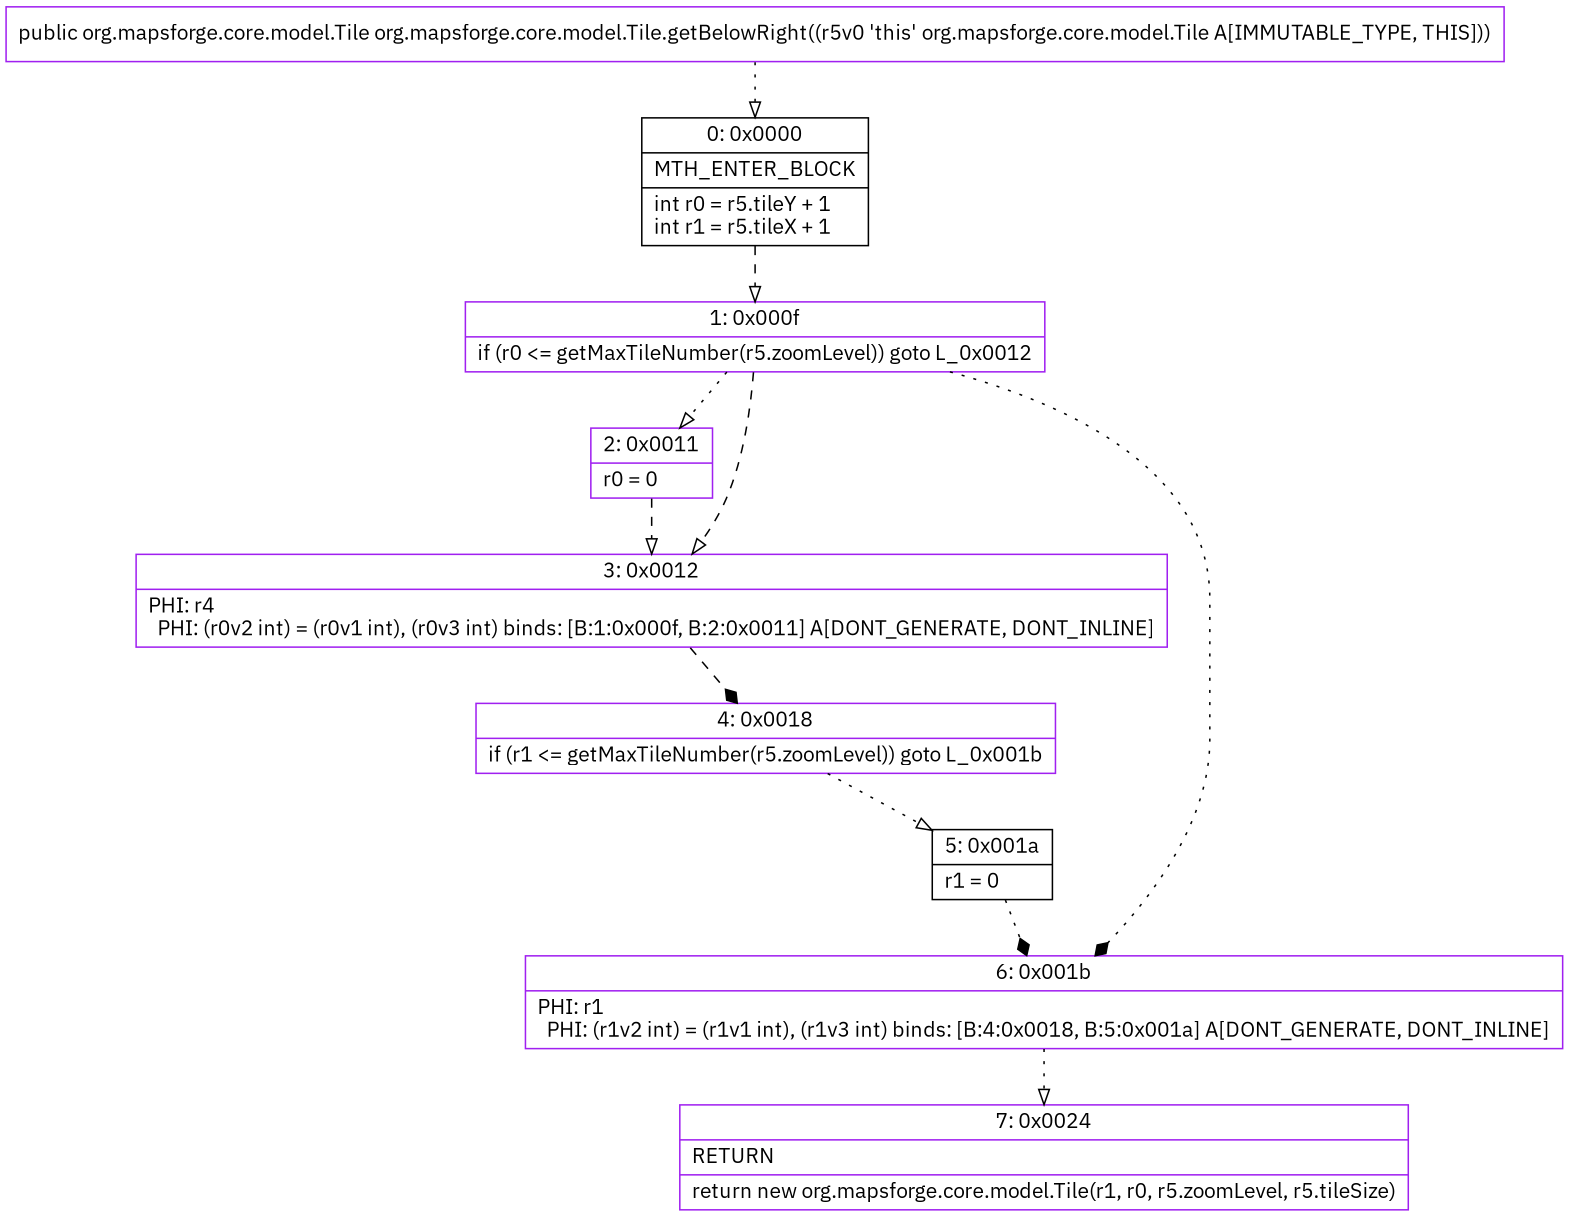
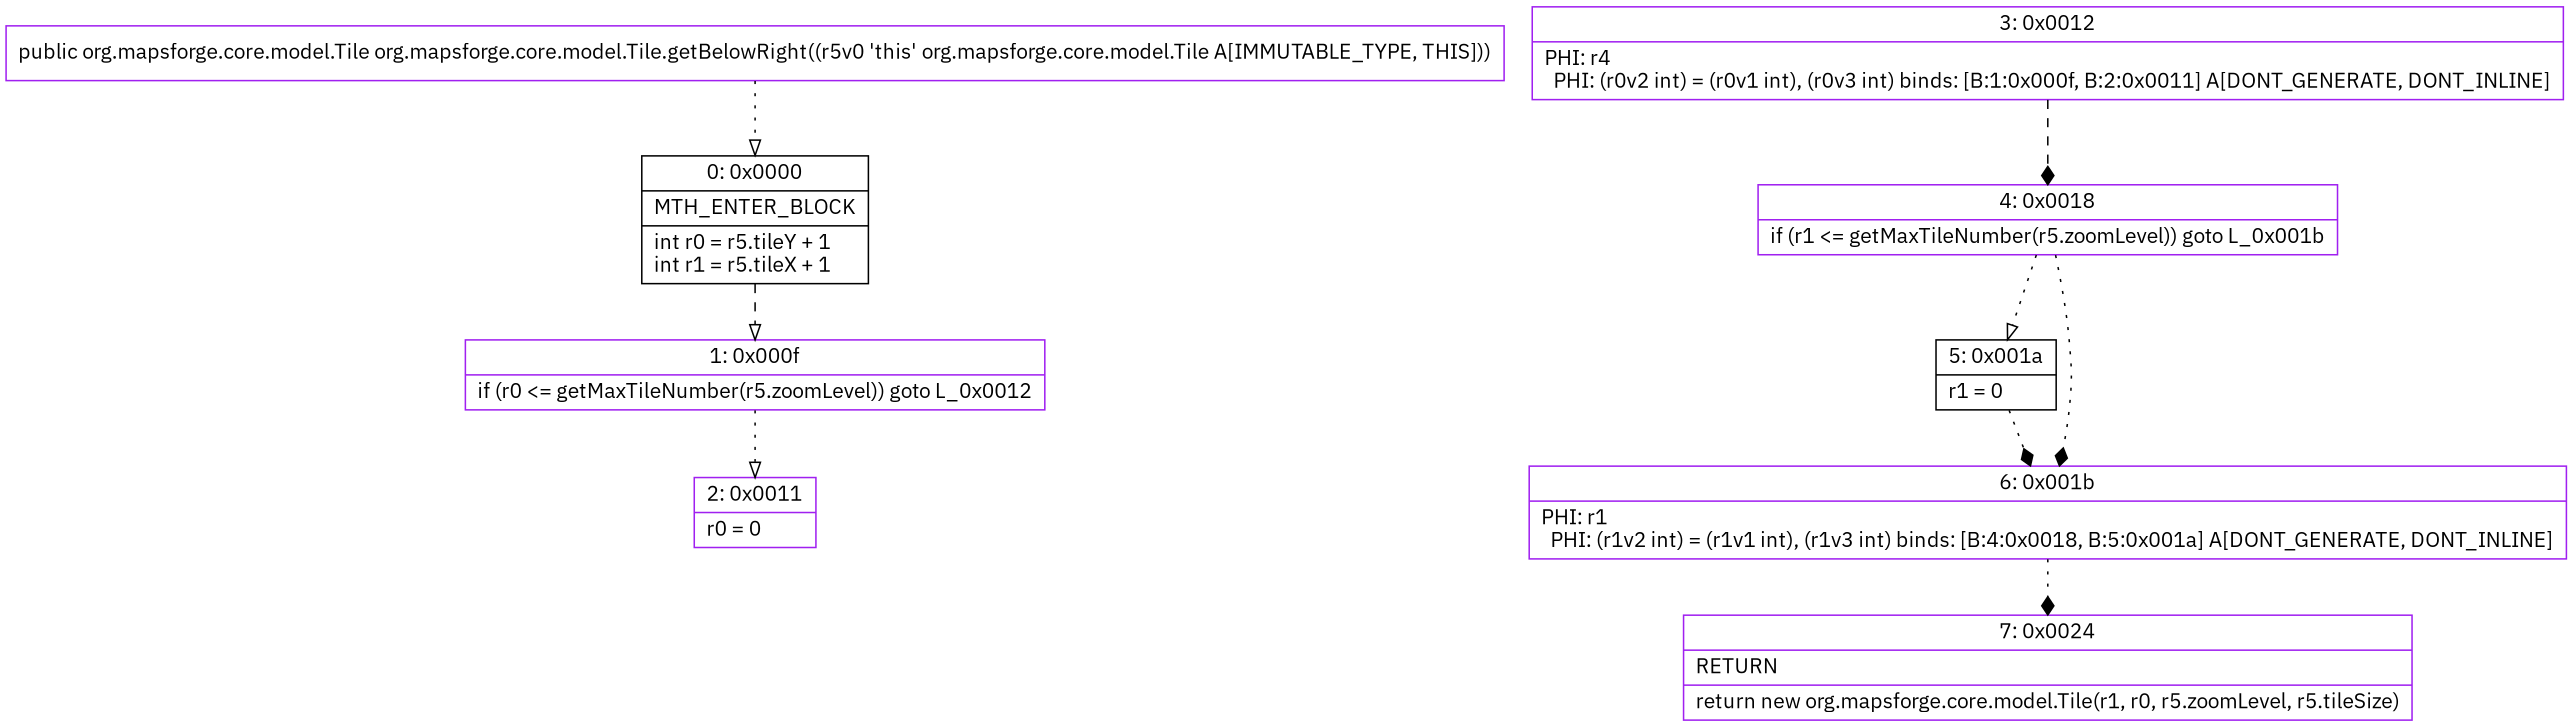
(739, 461) -> none
(652, 519) -> none
(1210, 600) -> (2070, 351)
(1044, 1069) -> (2048, 578)
